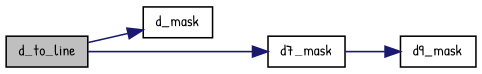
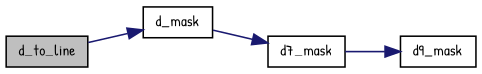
(170, 52) -> (233, 35)
